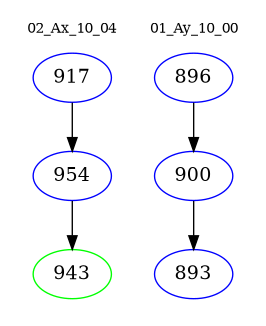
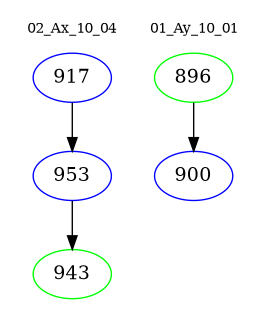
(194, 29) -> (194, 29)
(194, 78) -> (194, 78)
(72, 176) -> (72, 176)
(194, 274) -> none
